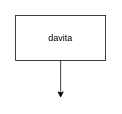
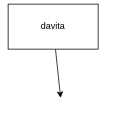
(60, 38) -> (53, 27)
